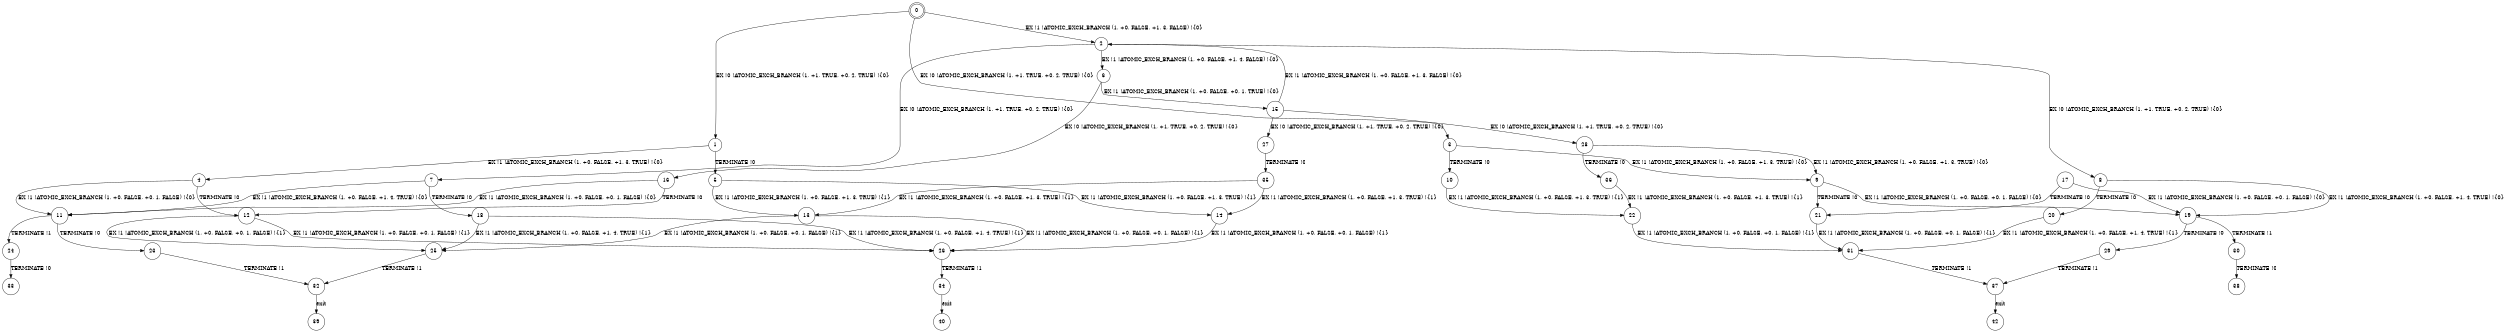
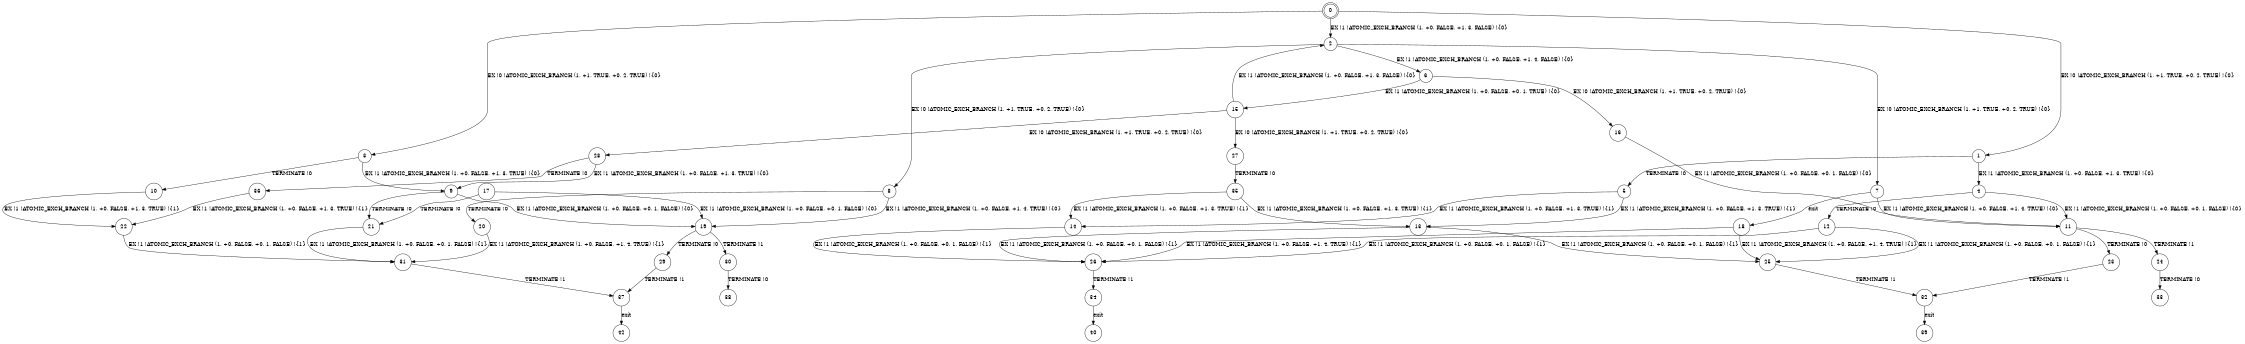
(452, 198) -> (1813, 209)
(466, 207) -> none
